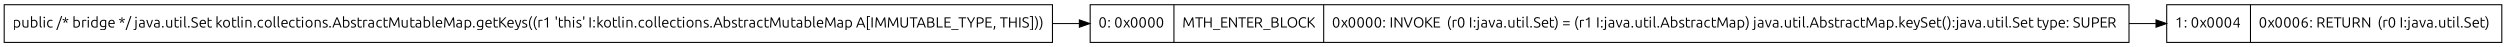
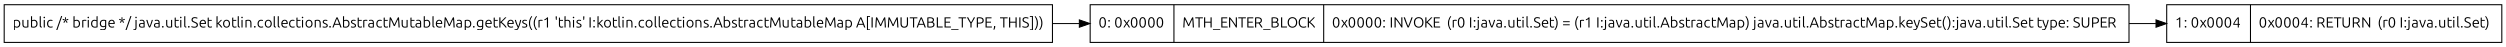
(2376, 23) -> (2376, 23)
